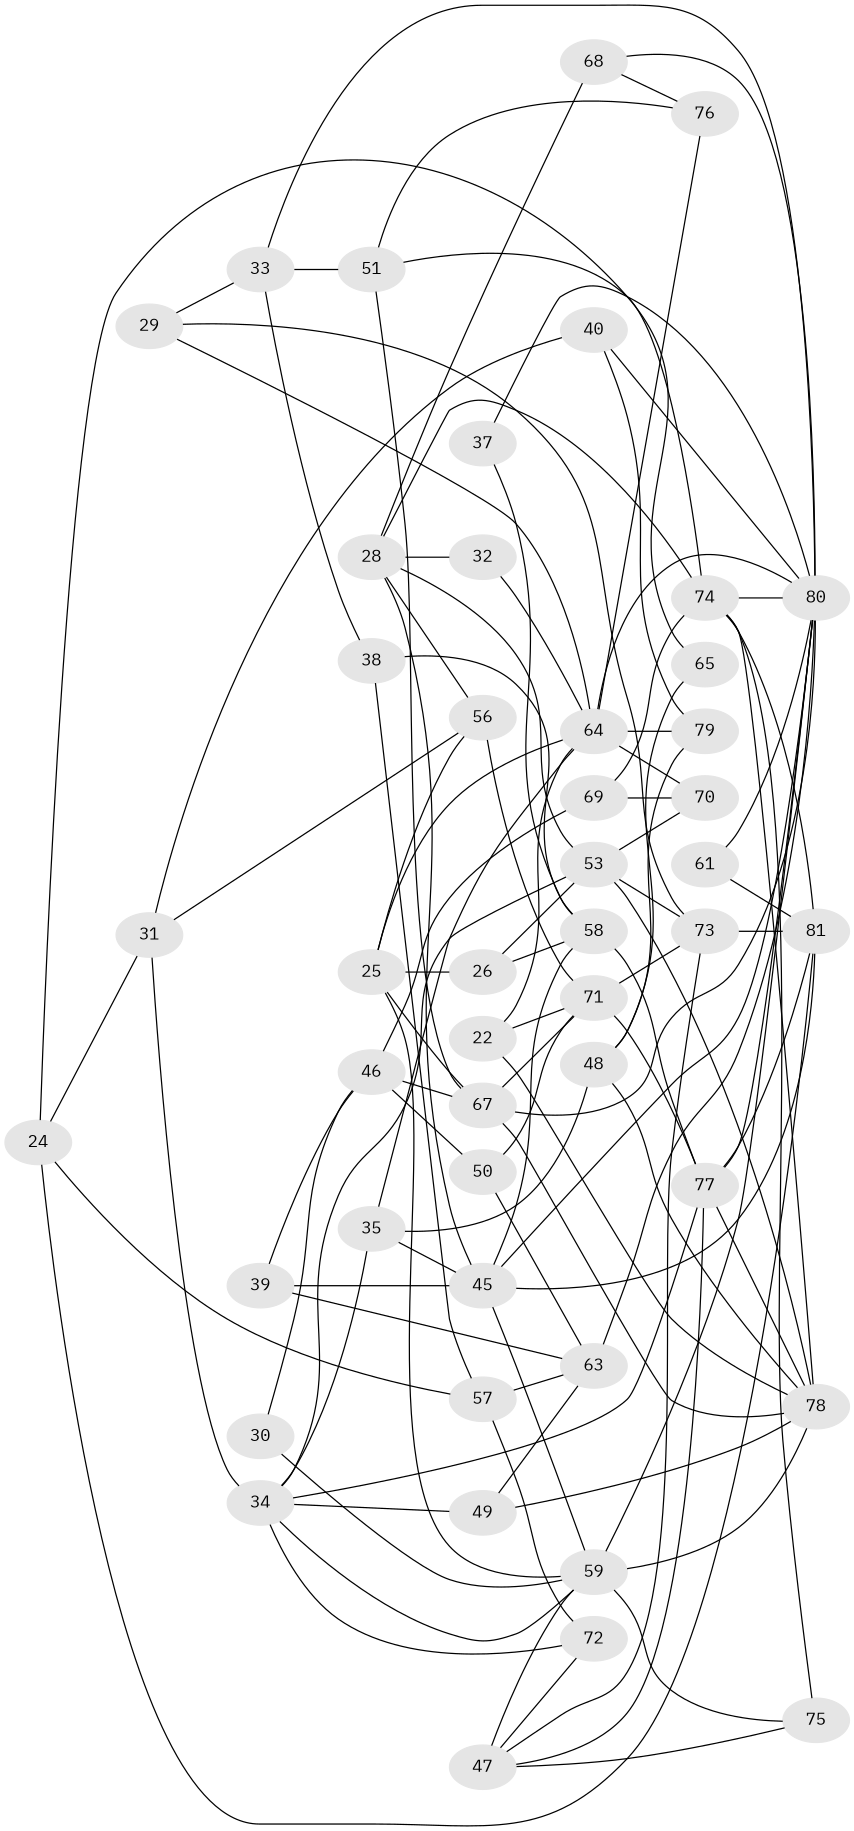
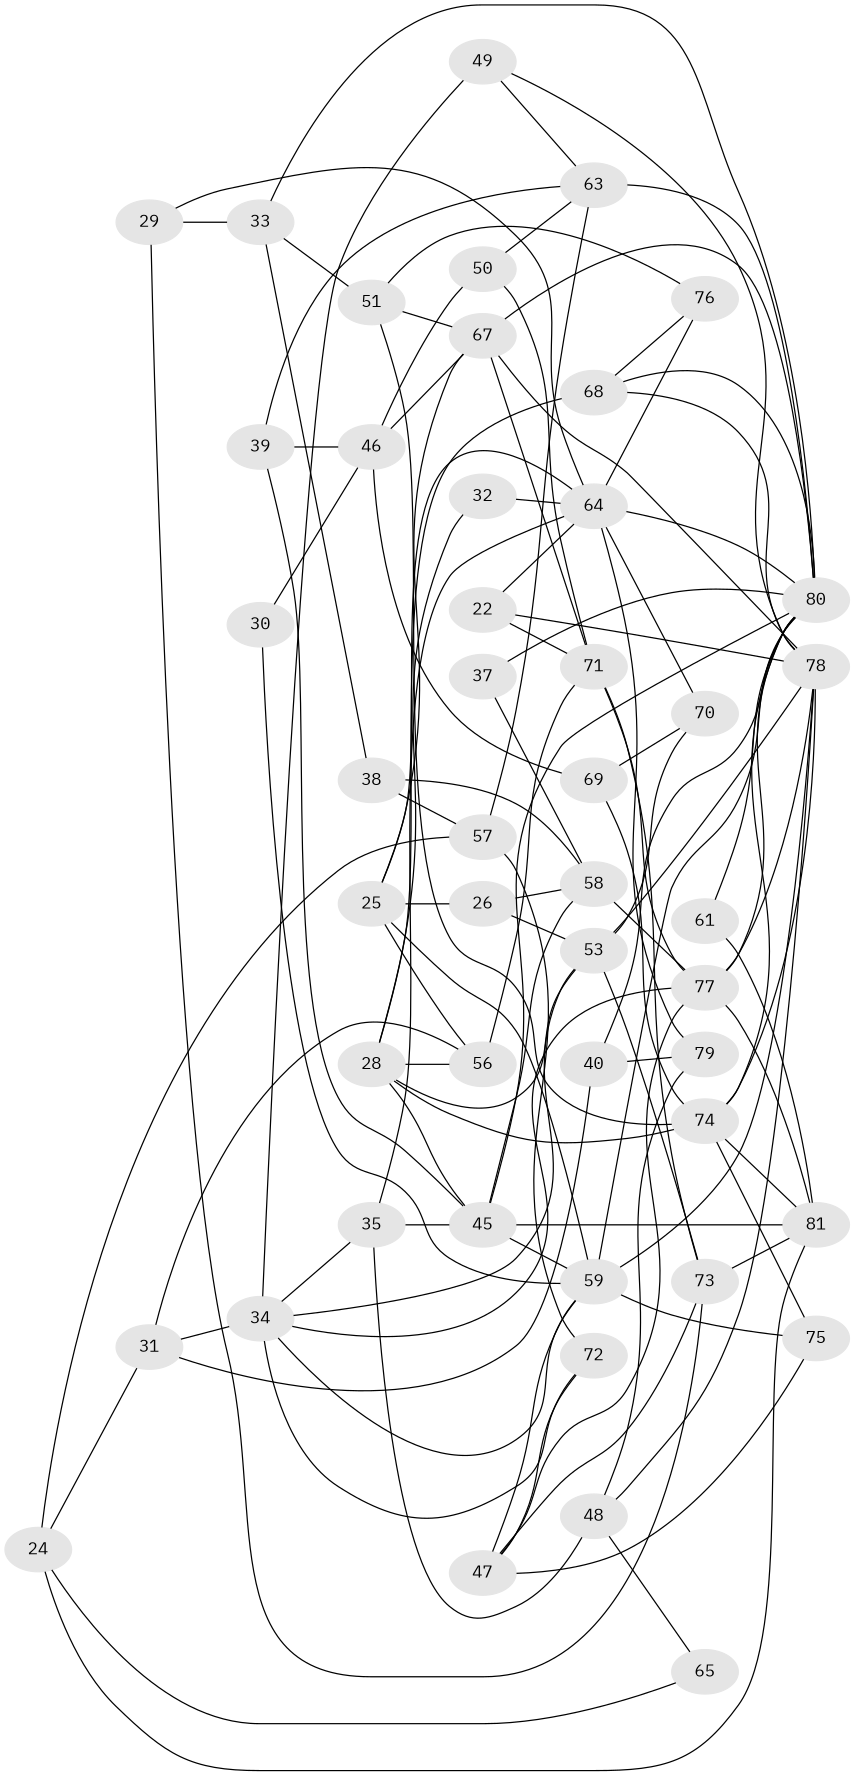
none -> (766, 480)
